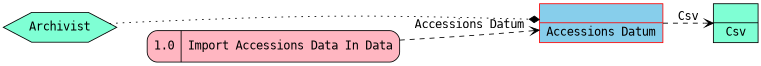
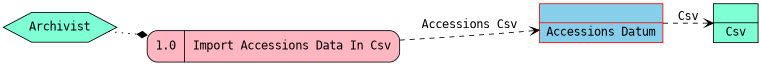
(319, 16) -> (123, 33)
(470, 25) -> (470, 25)
(290, 46) -> (292, 46)
